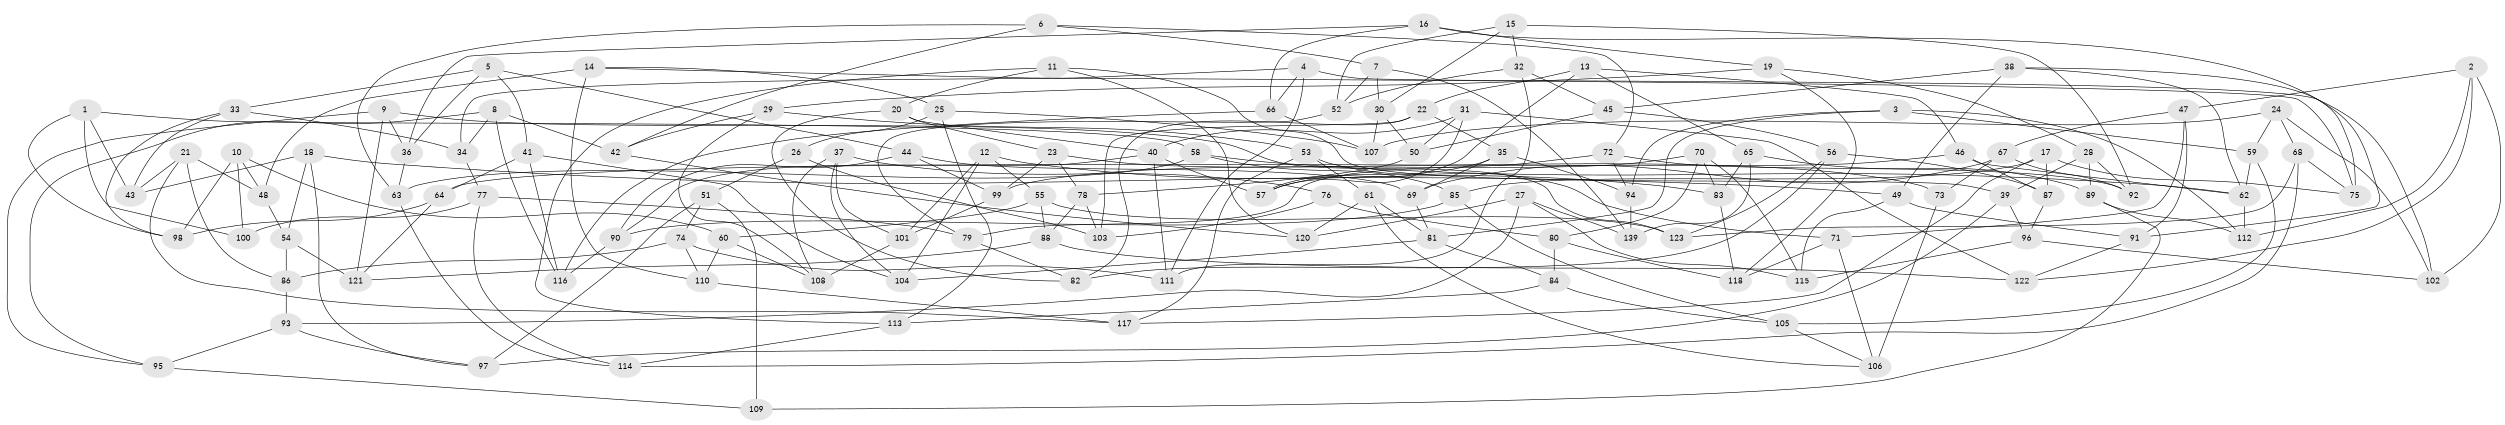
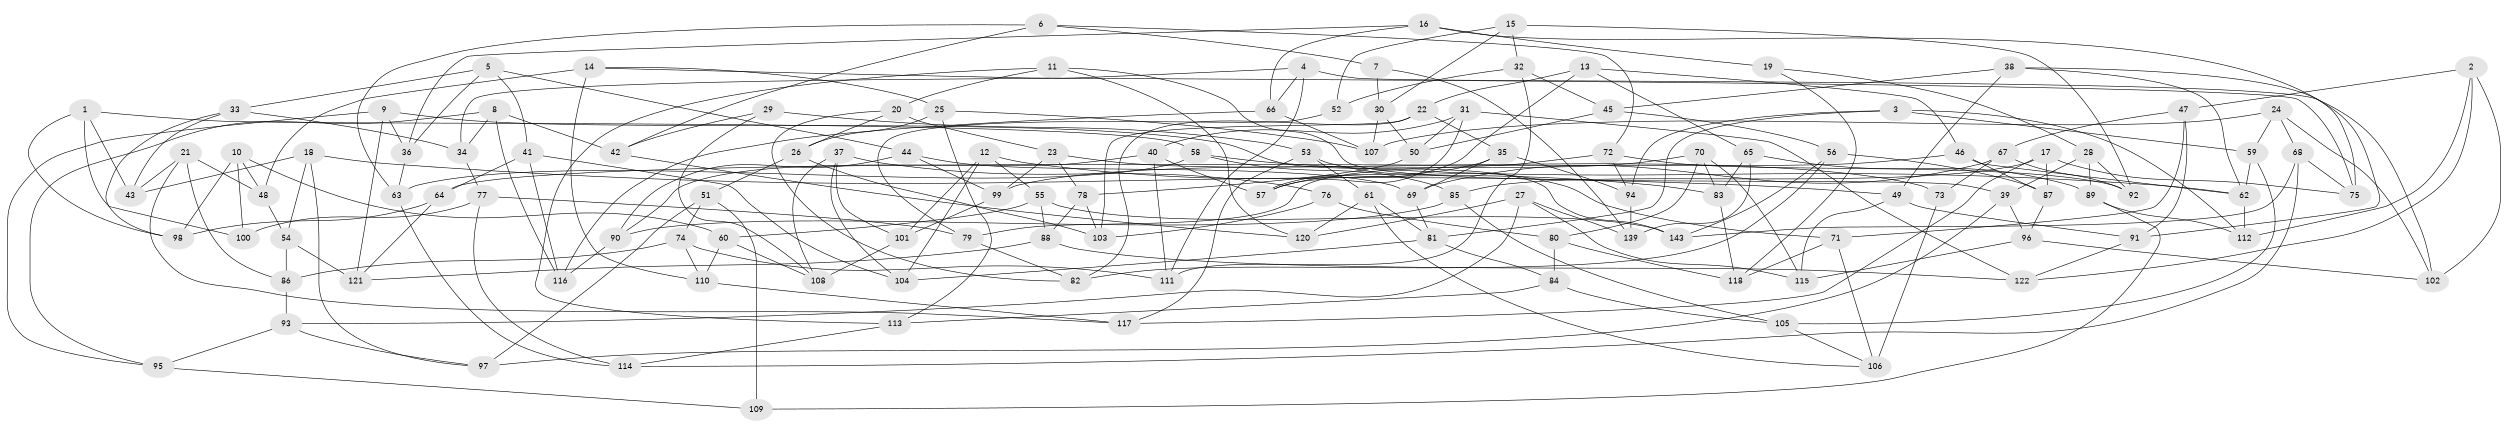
(1244, 87) -> none
(1356, 89) -> none
(1023, 135) -> (846, 131)
(1677, 239) -> (1677, 239)
